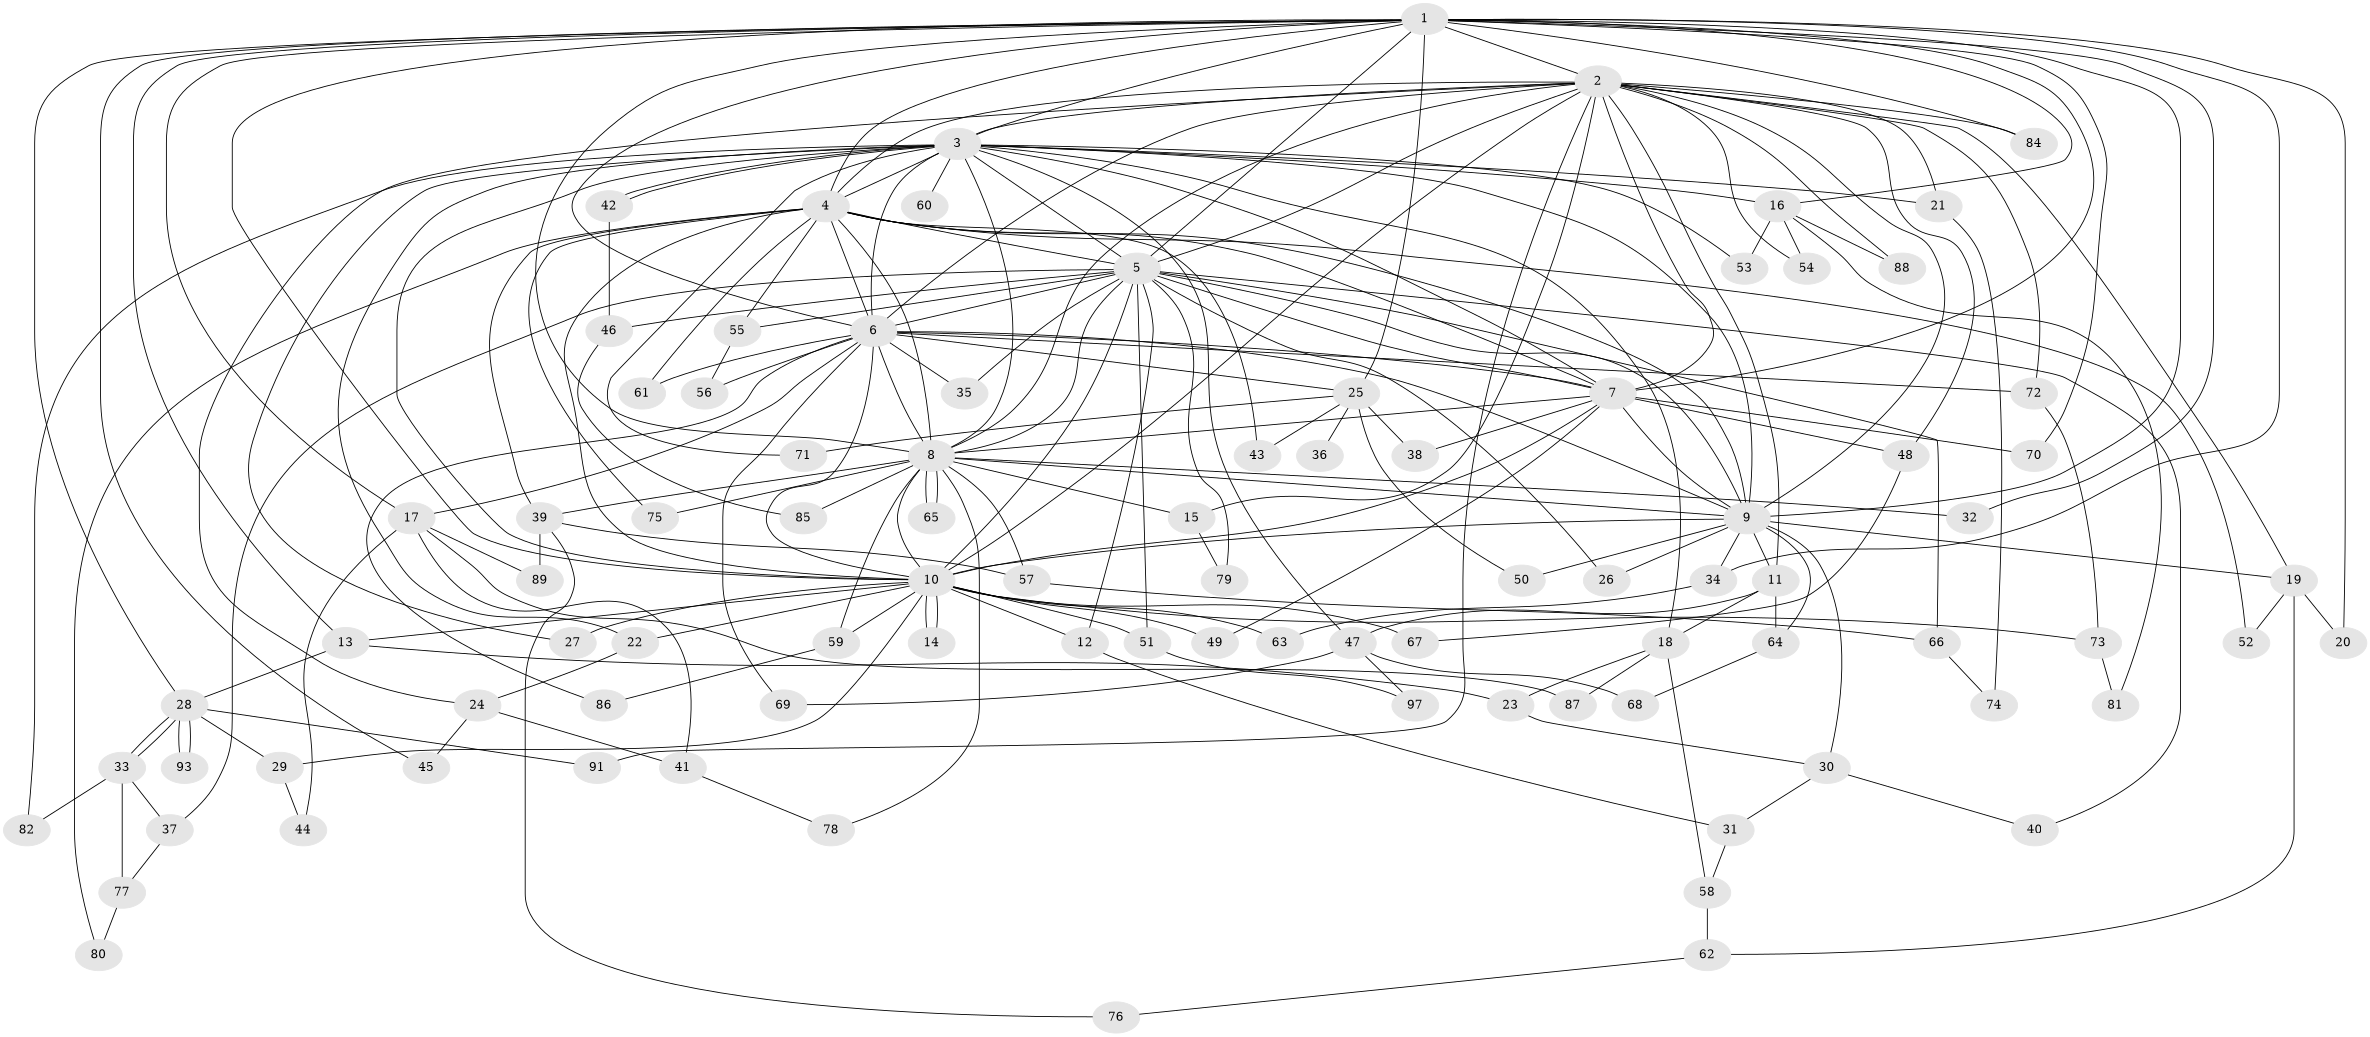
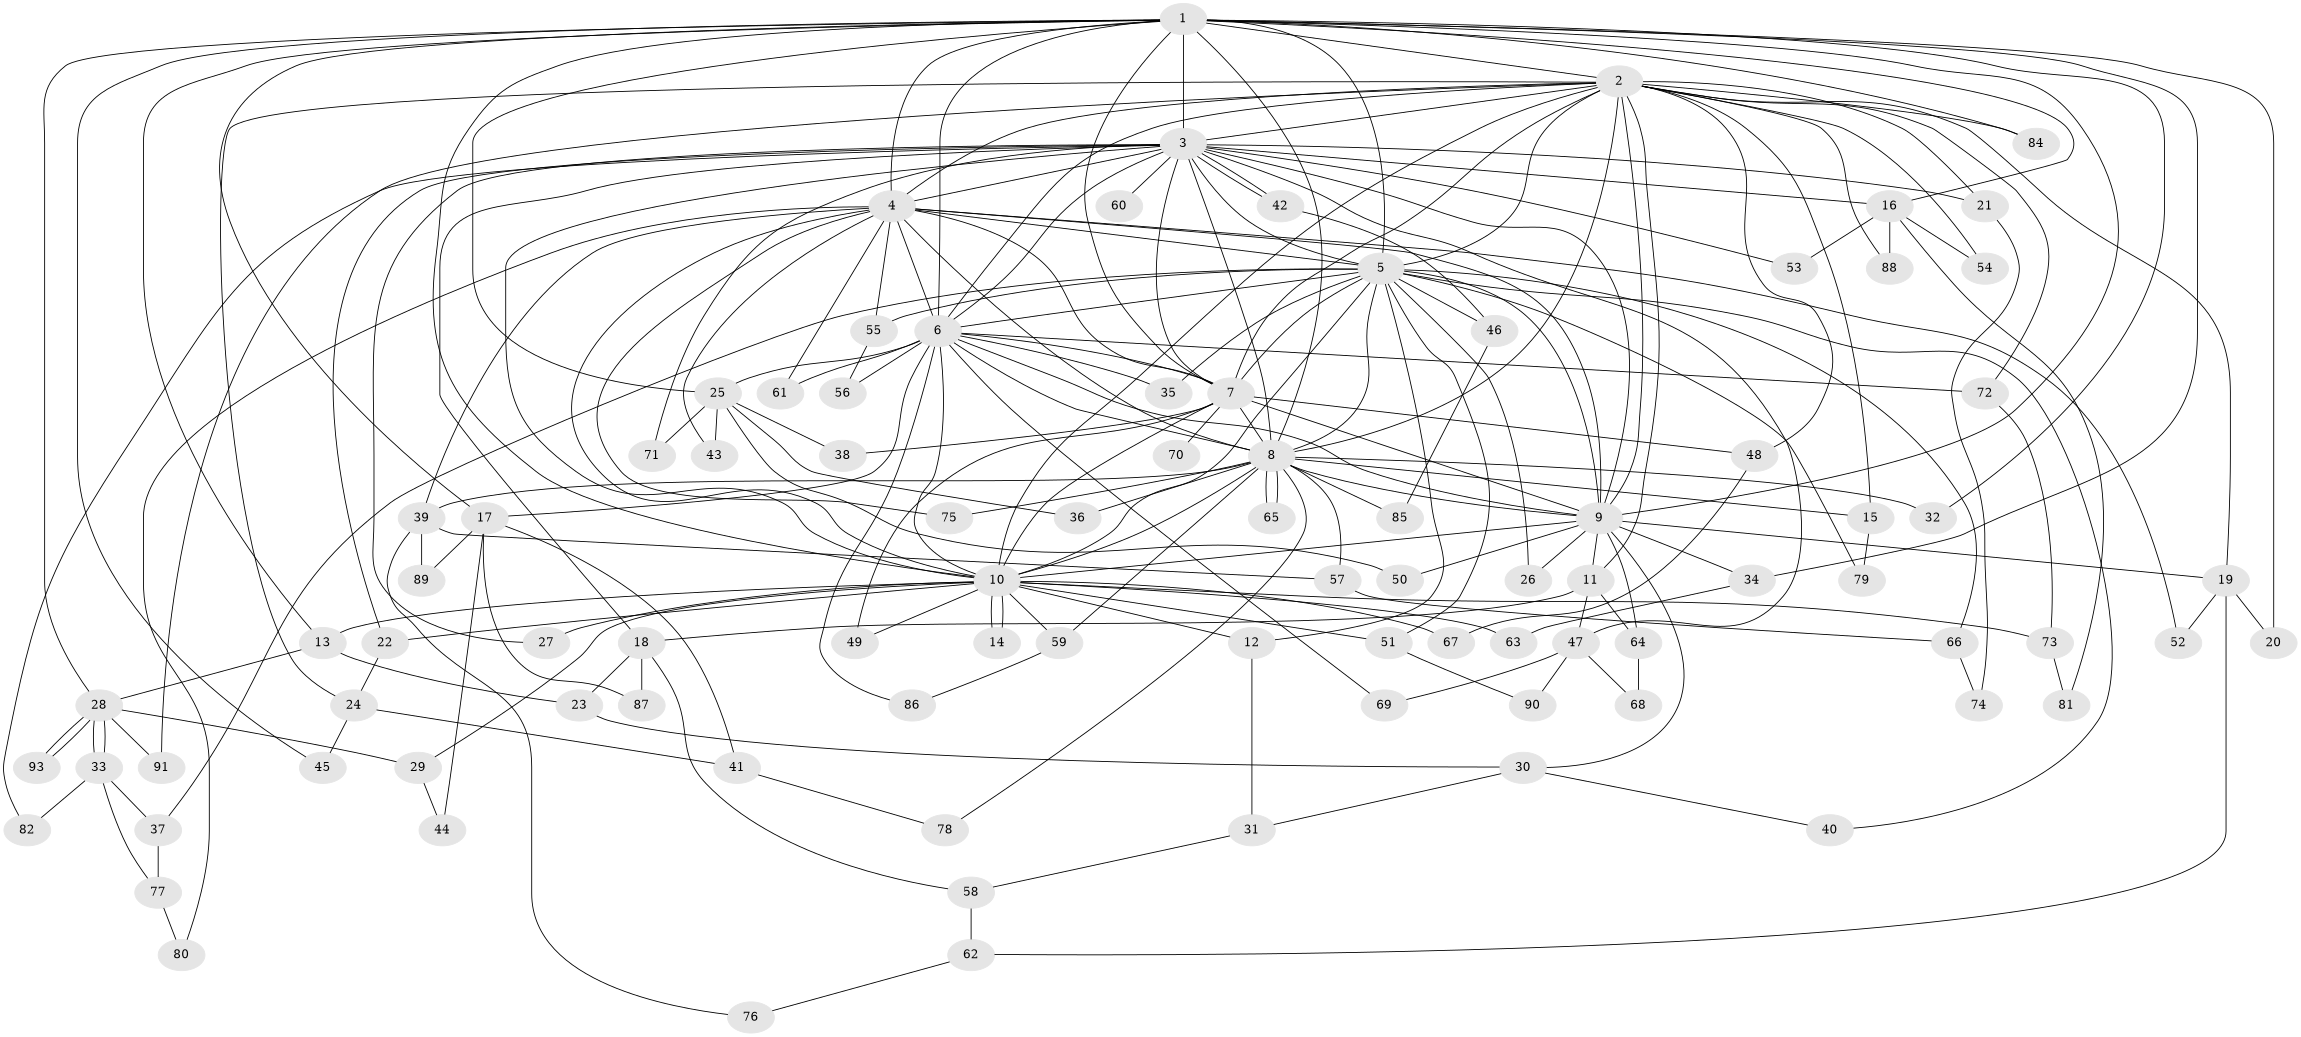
(1975, 54) -> none
none -> (1175, 487)
(1415, 705) -> (1533, 705)
